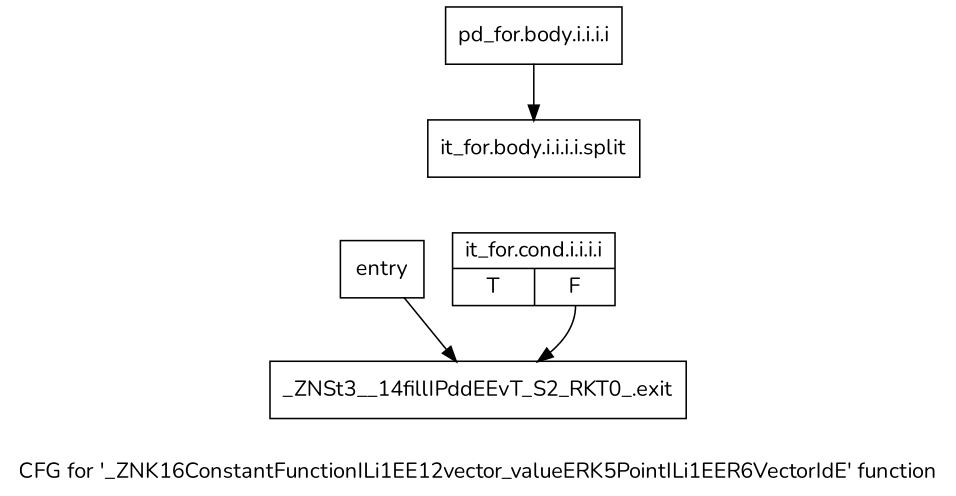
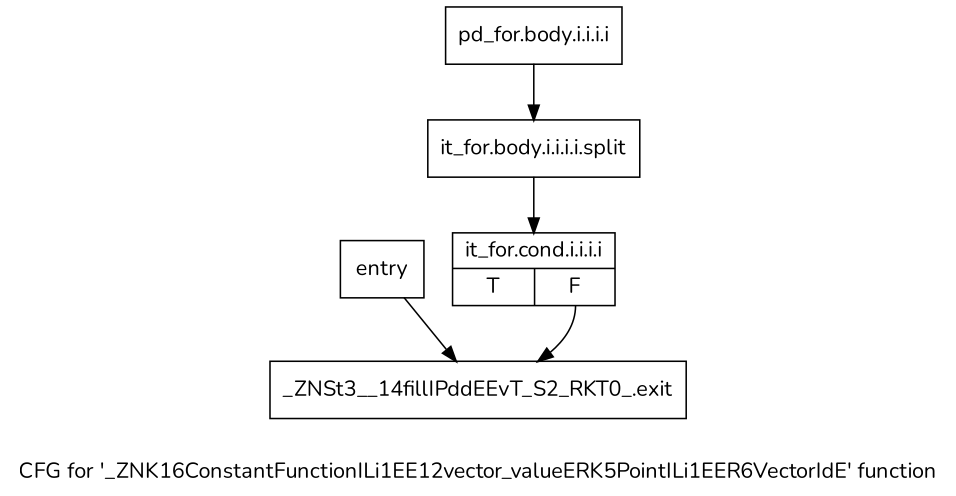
none -> (534, 197)
